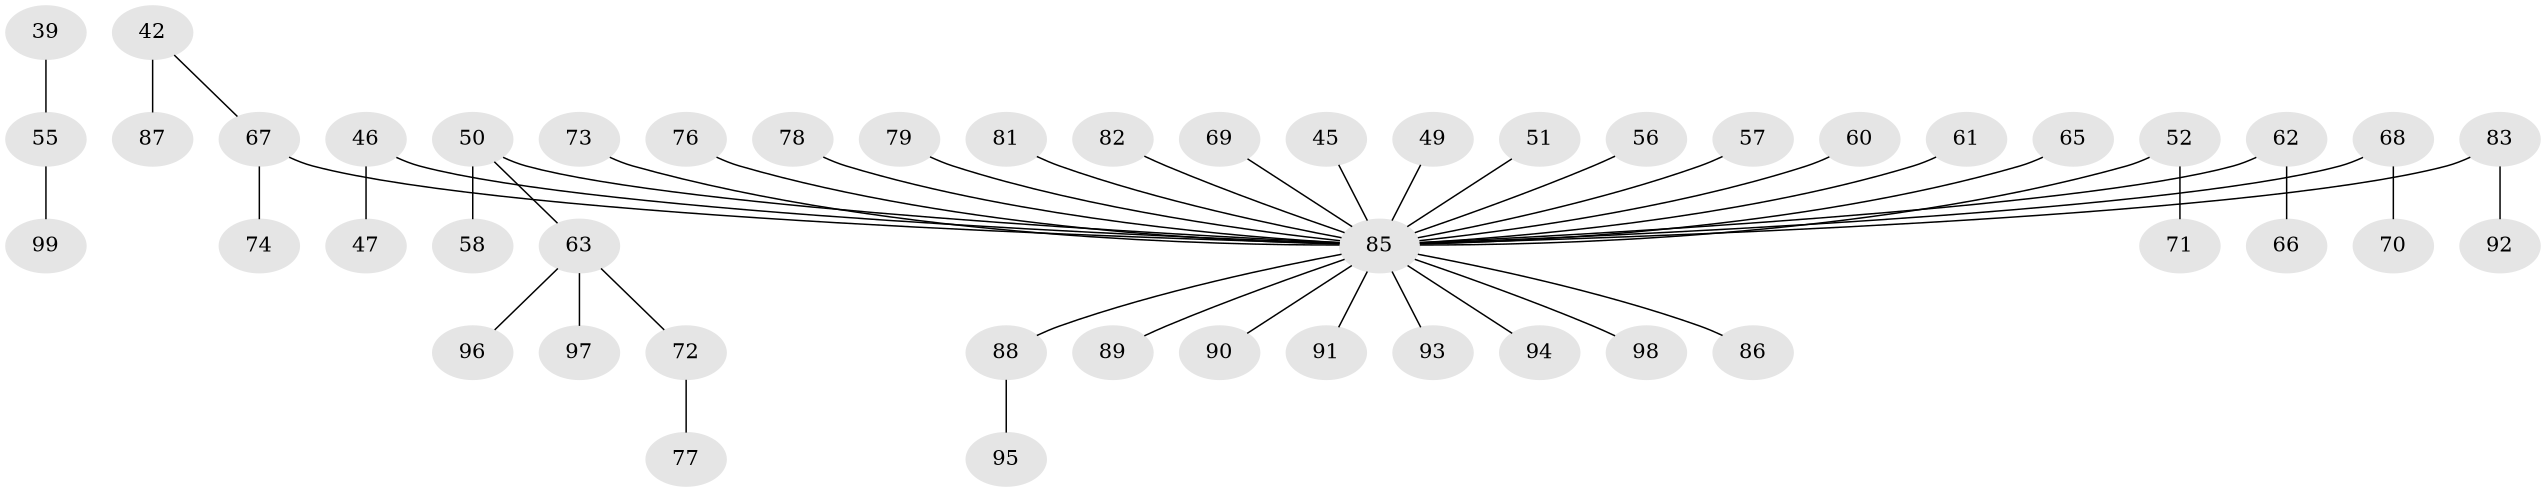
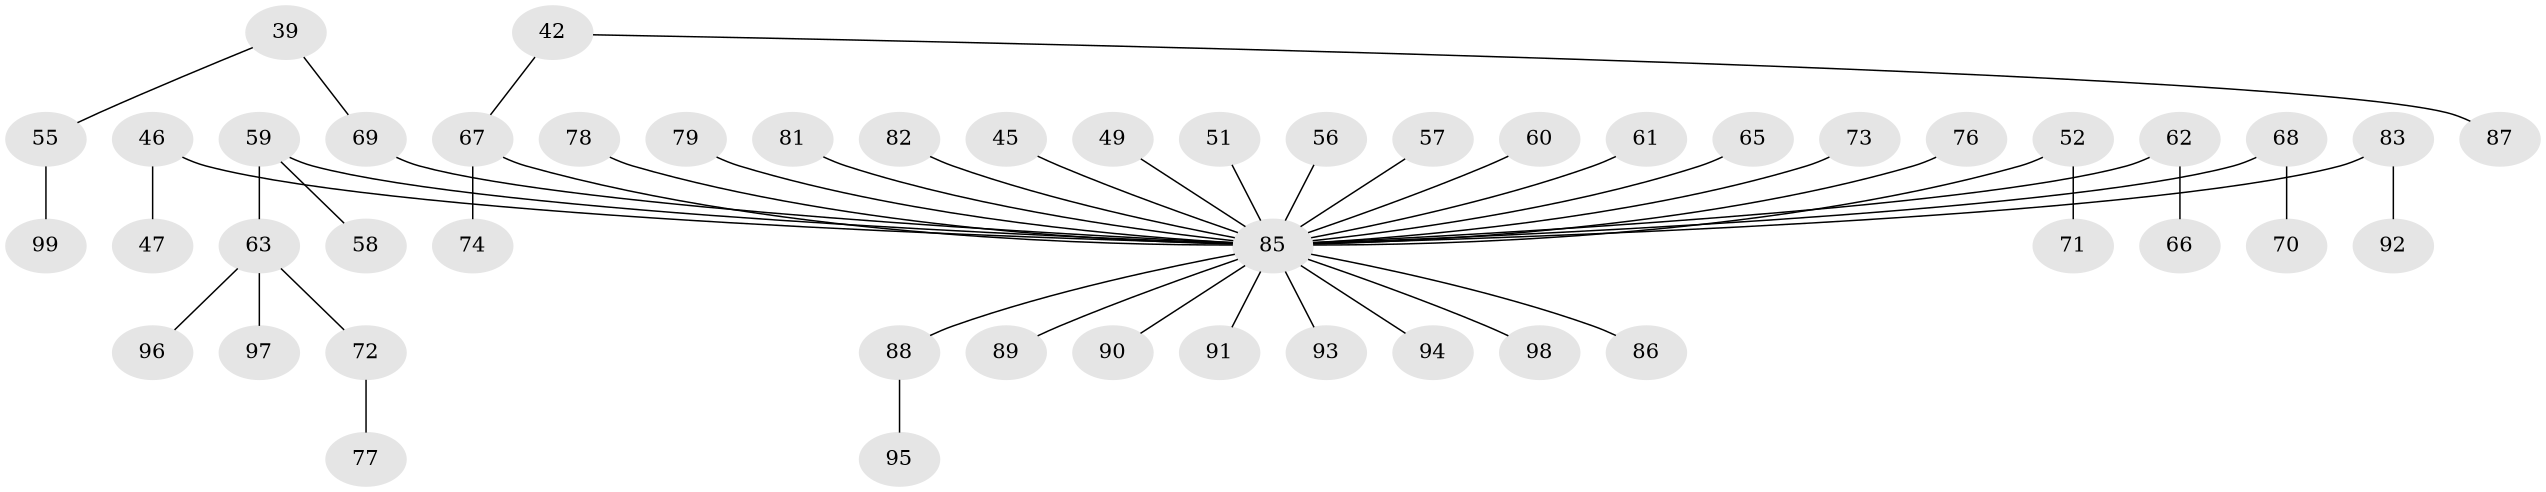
none -> (326, 86)
(473, 139) -> (259, 139)
